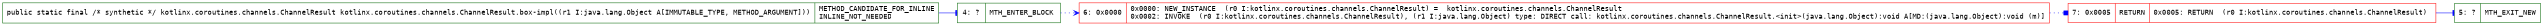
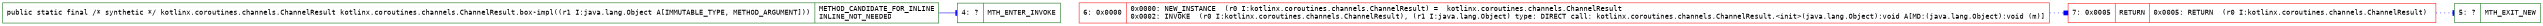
(1022, 13) -> (1022, 13)
(1067, 13) -> none
(2444, 13) -> (2444, 13)
